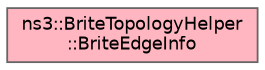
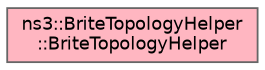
(132, 35) -> (132, 35)
